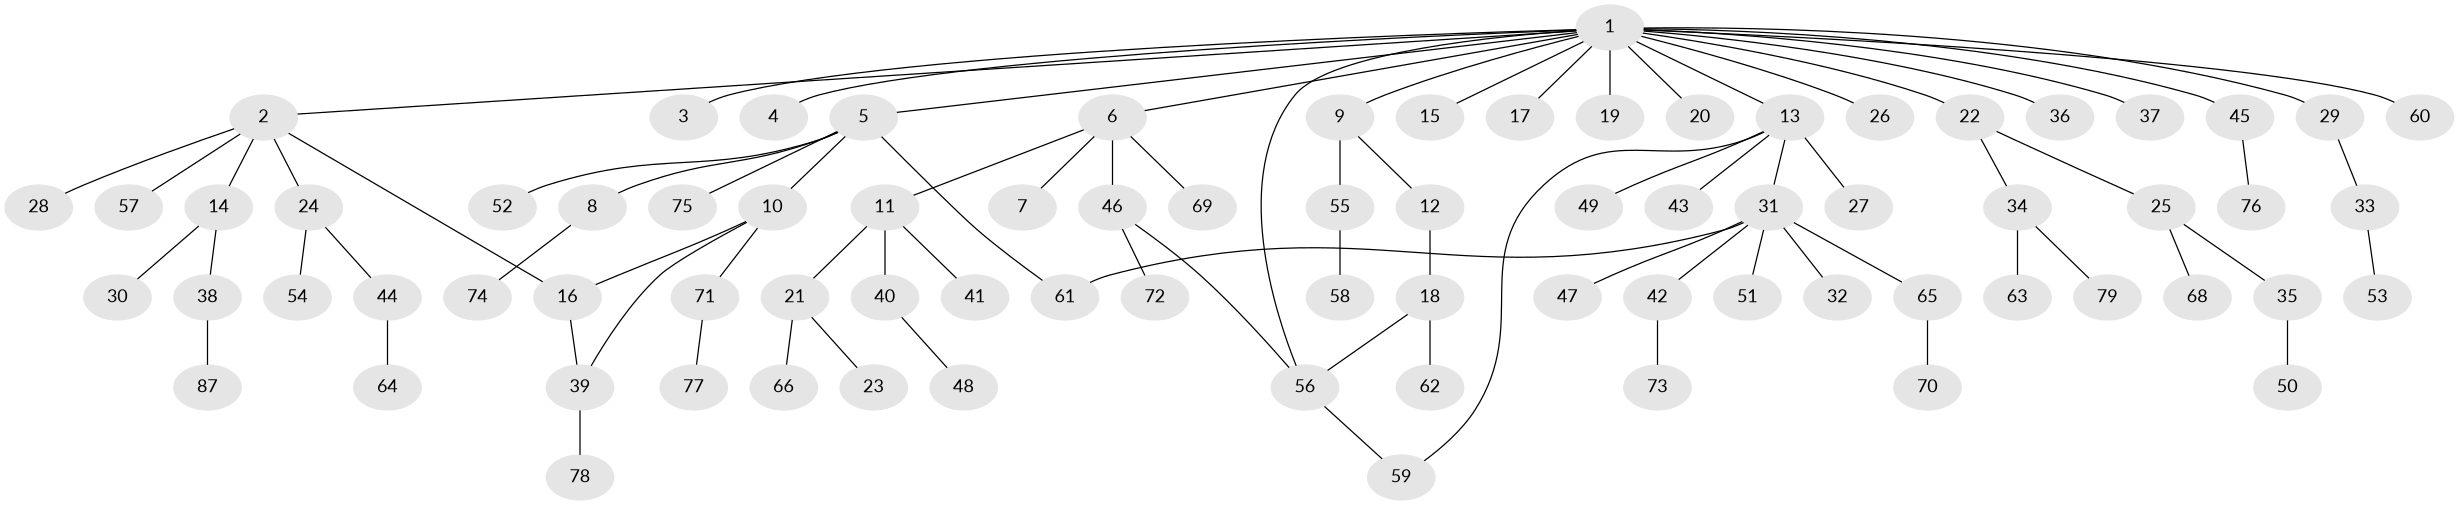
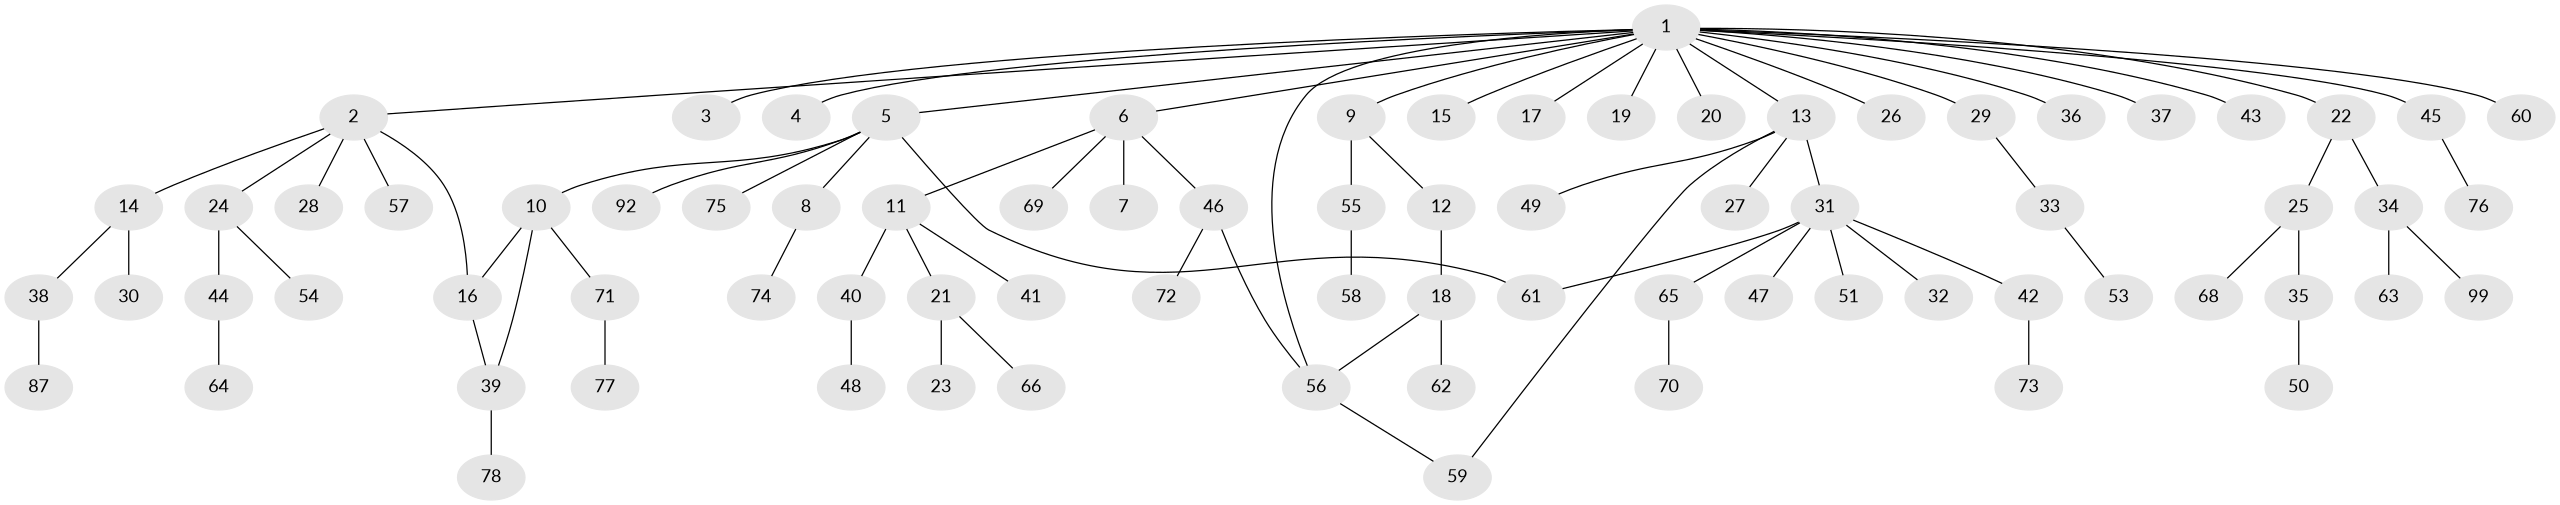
(1735, 162) -> (2045, 60)
(502, 208) -> (626, 208)
(2108, 298) -> (2479, 298)
